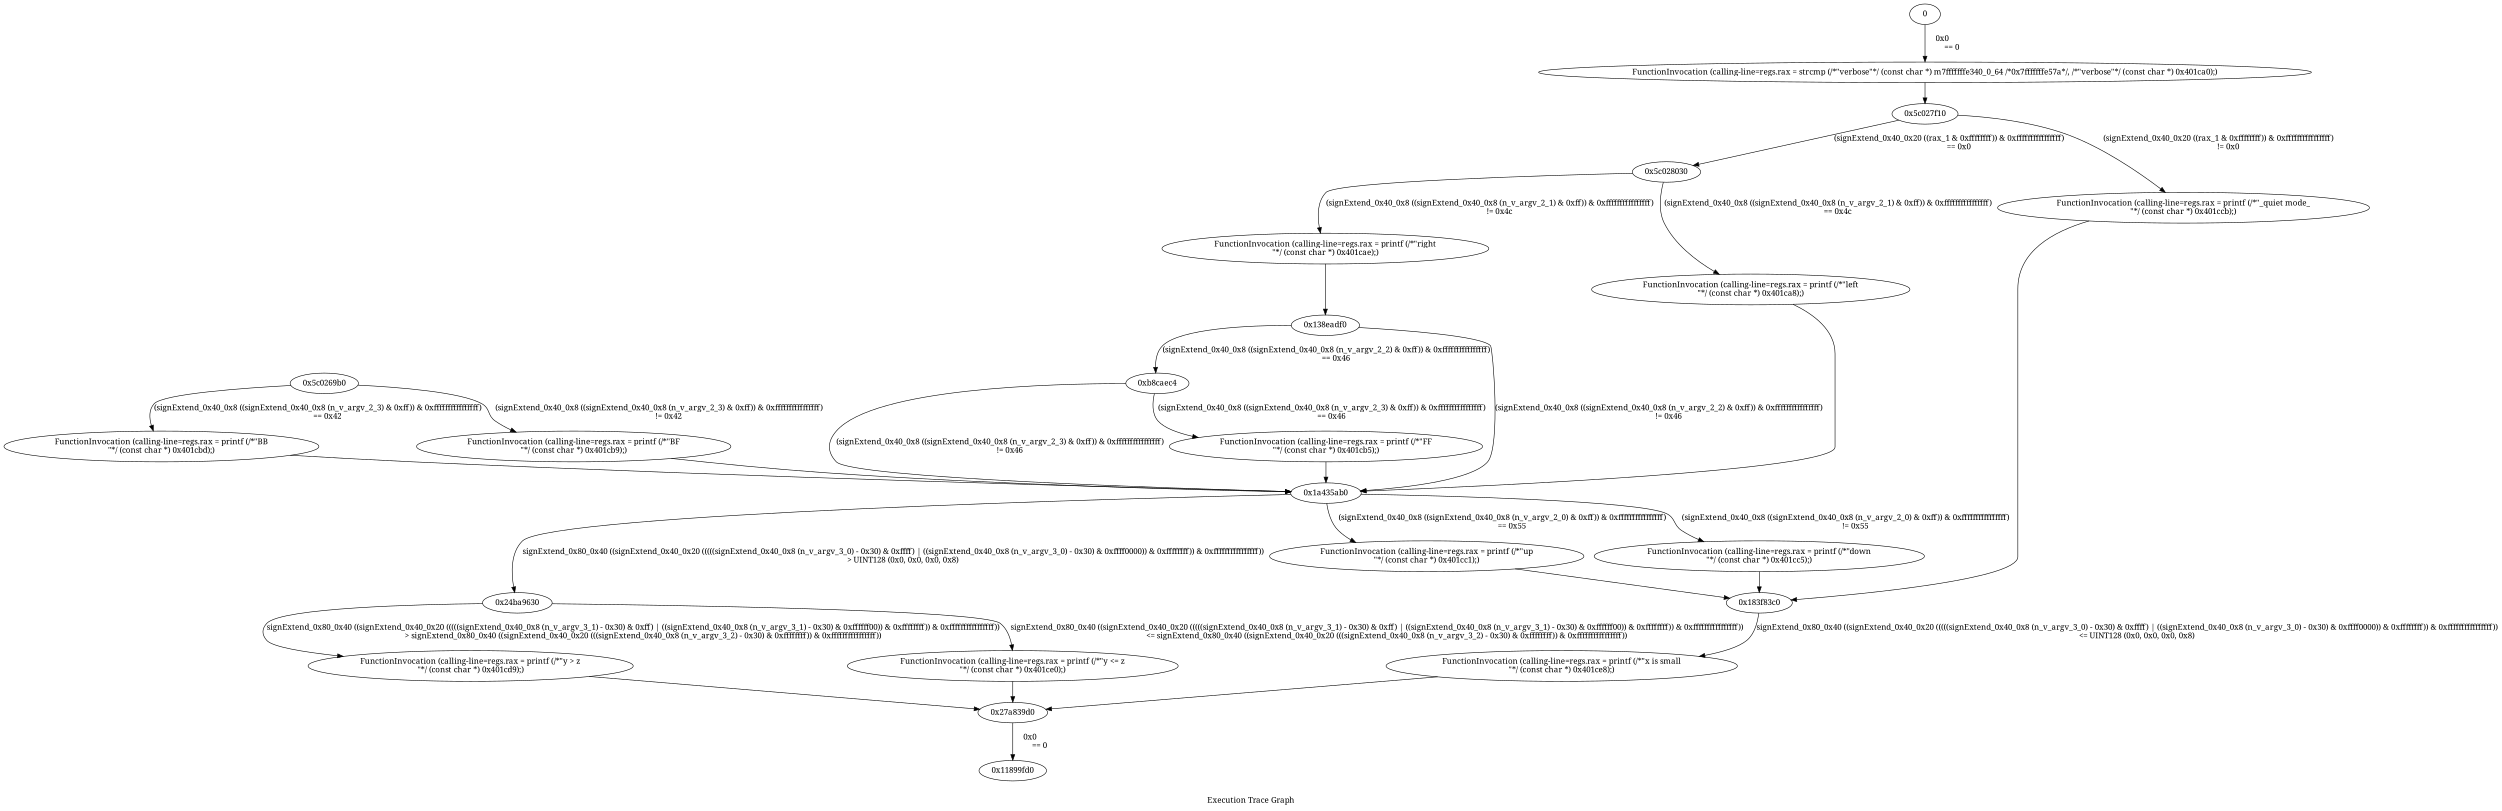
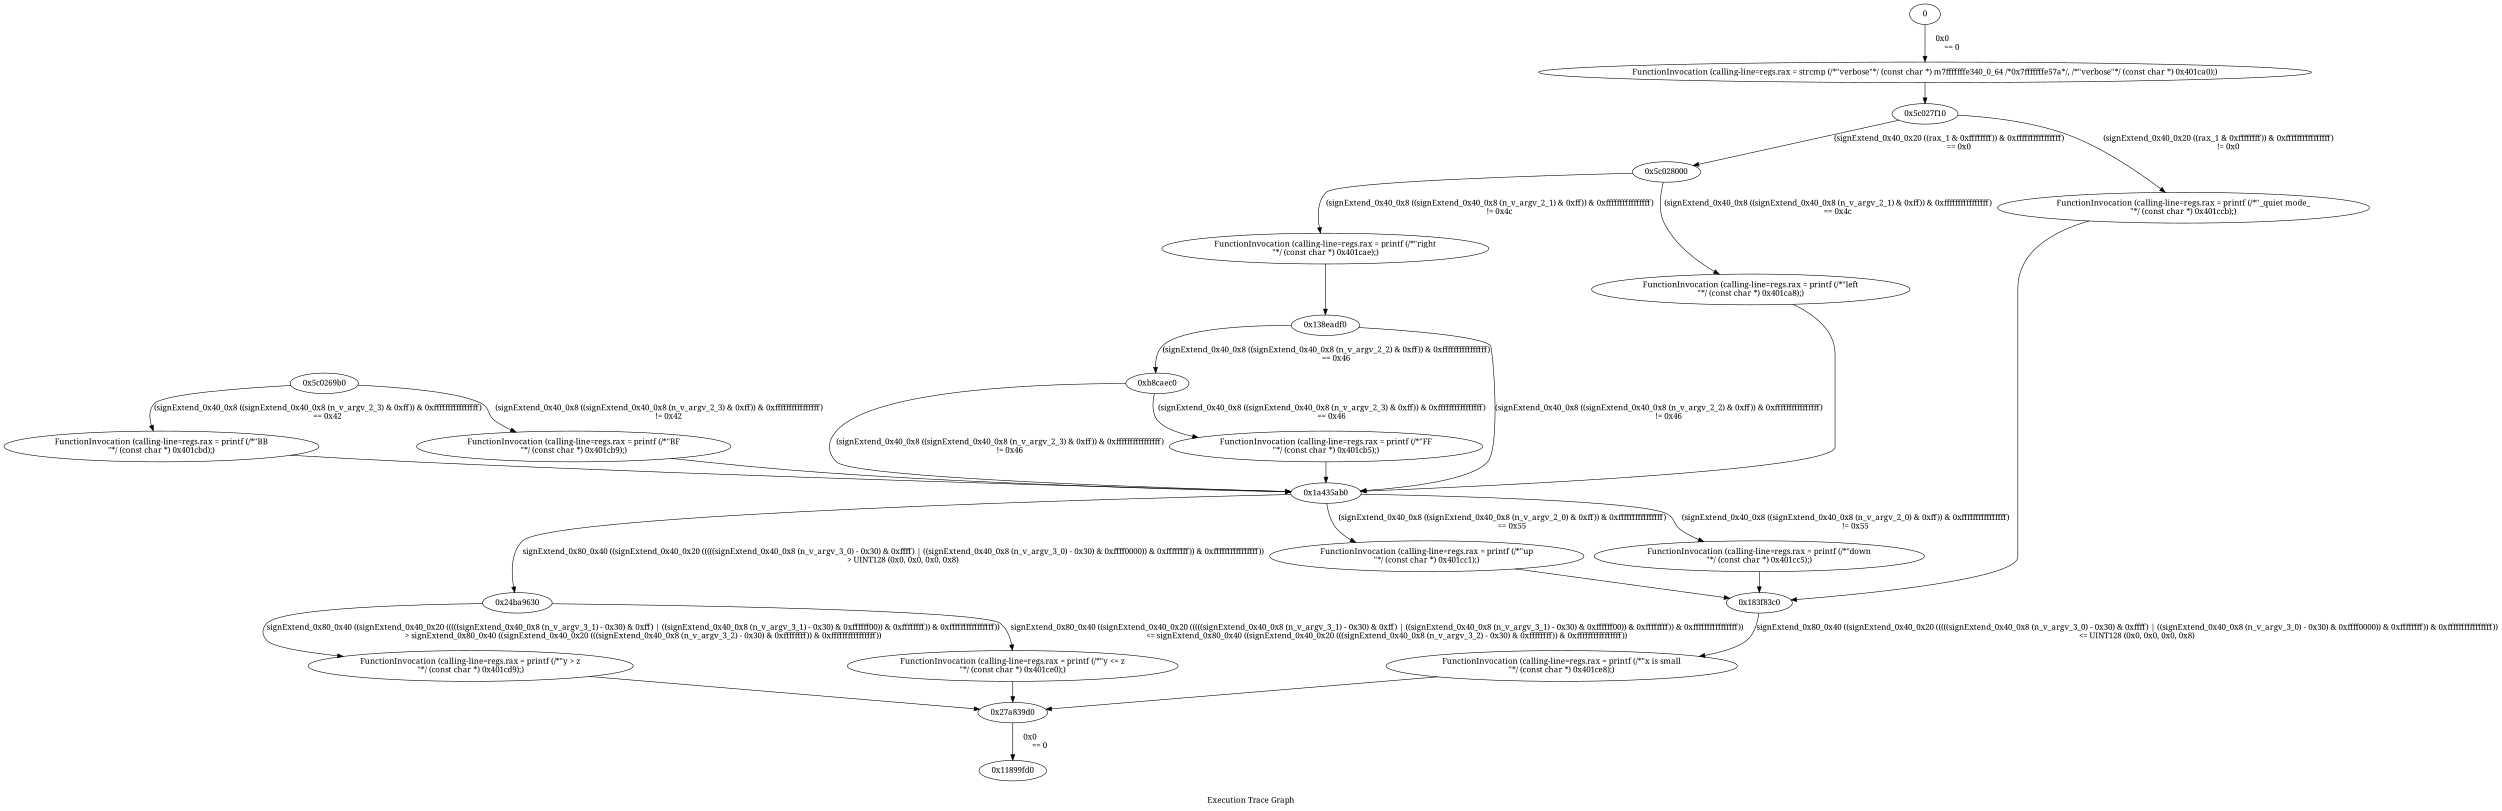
(1666, 172) -> (1666, 172)
(1157, 383) -> (1157, 383)
